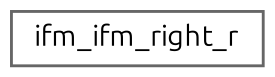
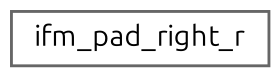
(137, 39) -> (140, 39)
